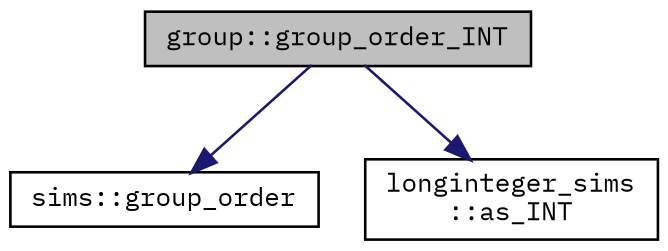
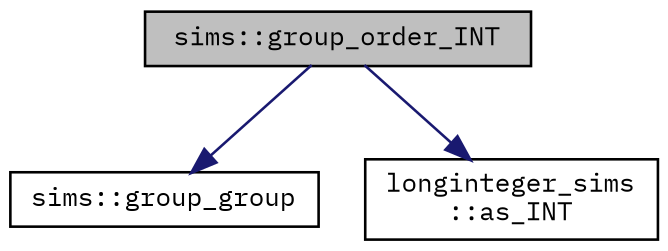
(338, 39) -> (338, 39)
(164, 199) -> (164, 199)
